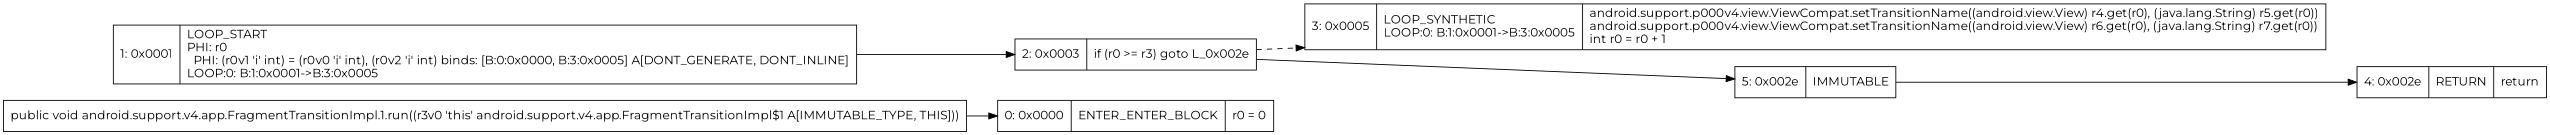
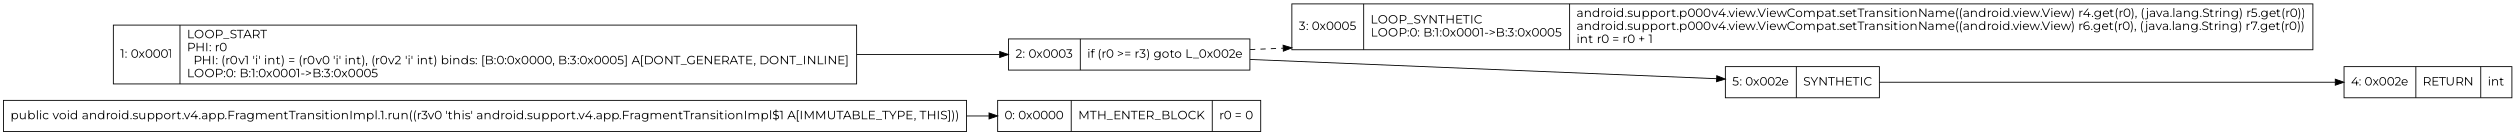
(1851, 82) -> (1838, 82)
(2520, 82) -> (2496, 82)
(1148, 116) -> (1142, 116)
